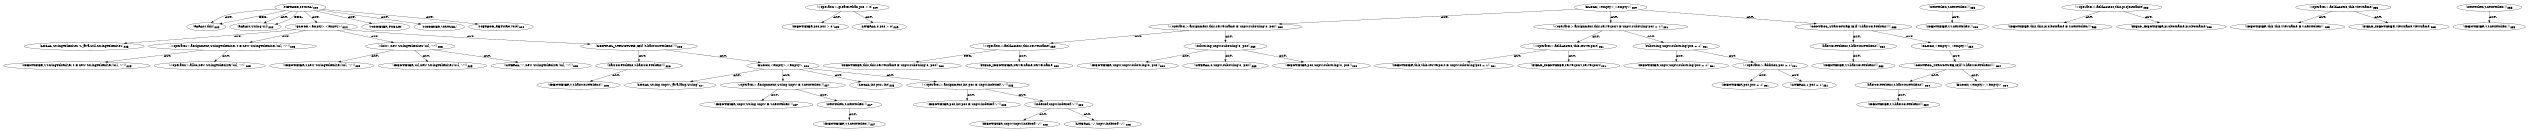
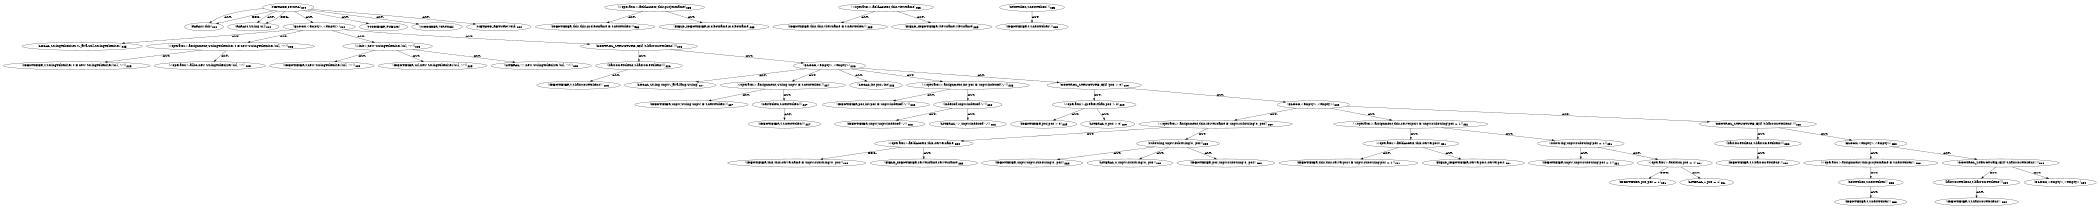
(1763, 75) -> (1665, 173)
none -> (1094, 85)
none -> (1871, 163)
